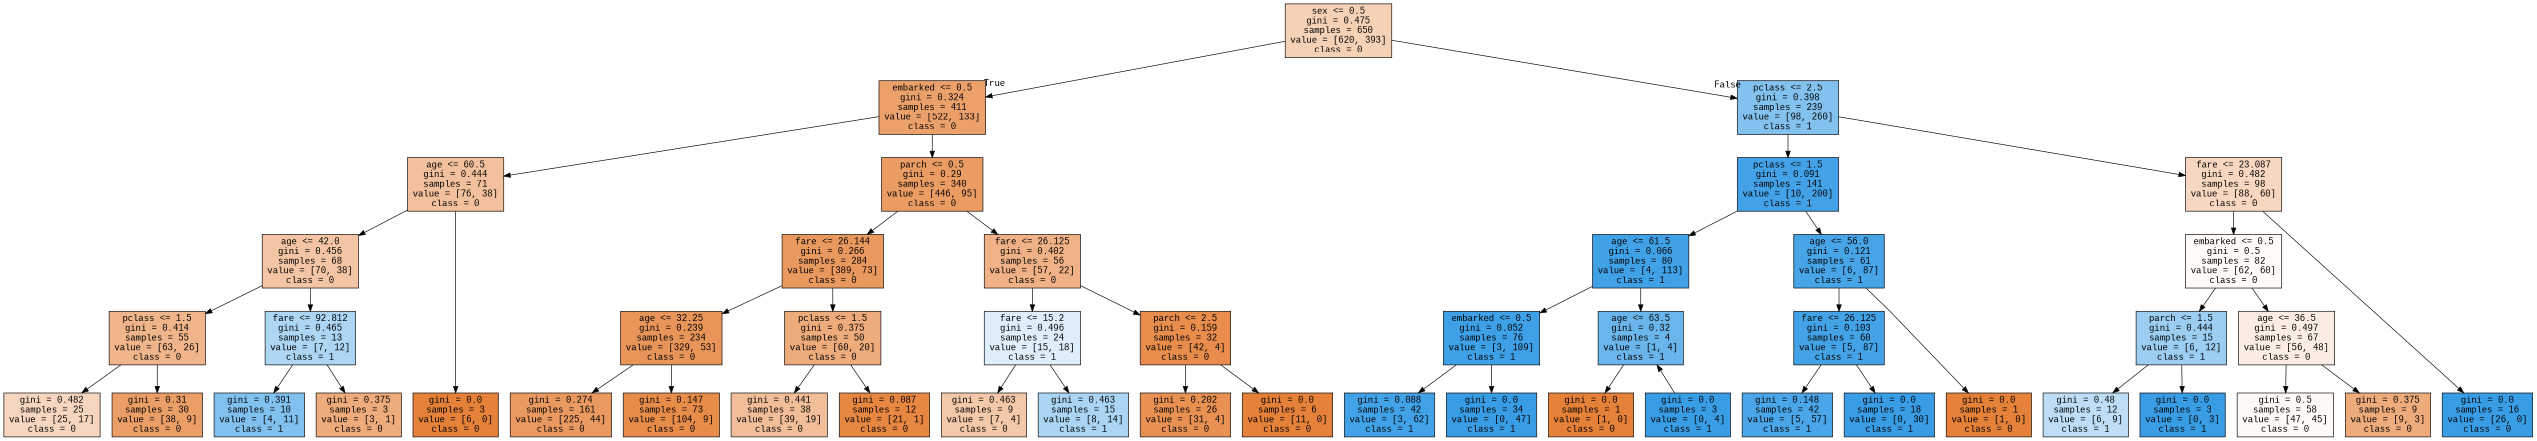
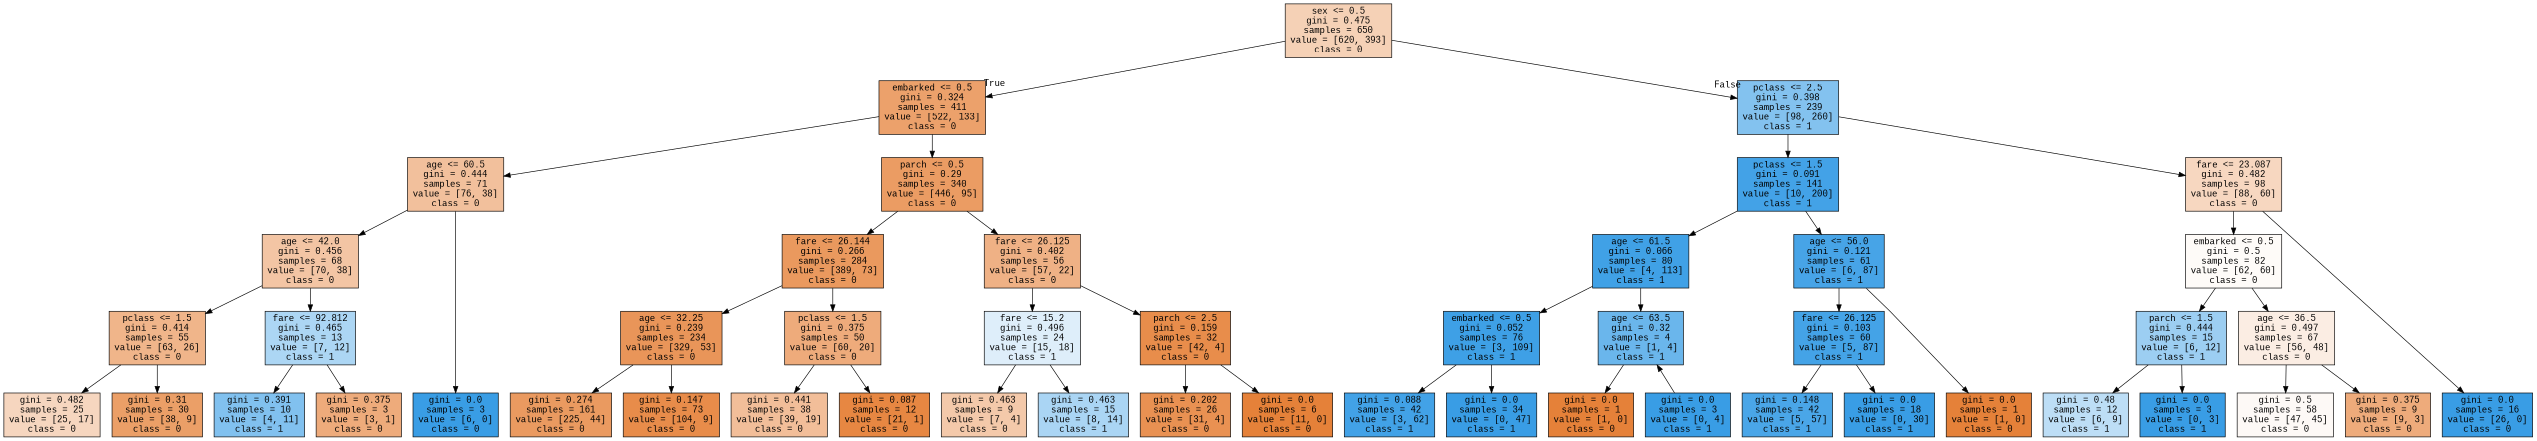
(456, 415) -> (456, 415)
